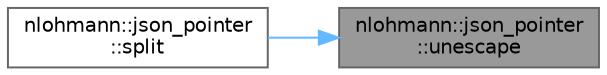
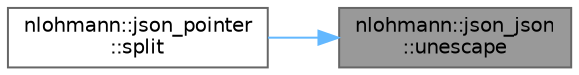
(469, 38) -> (455, 38)
